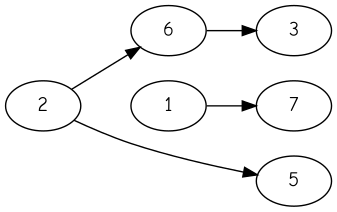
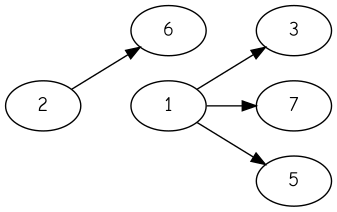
(224, 31) -> (225, 72)
(157, 151) -> (225, 140)
